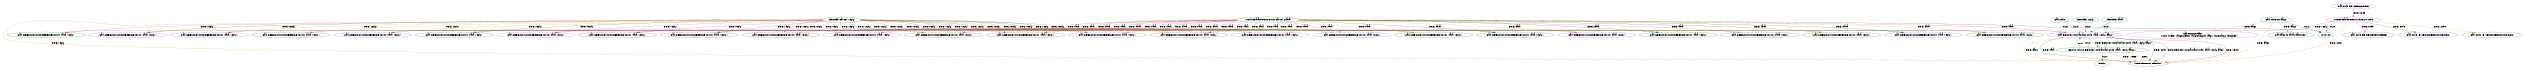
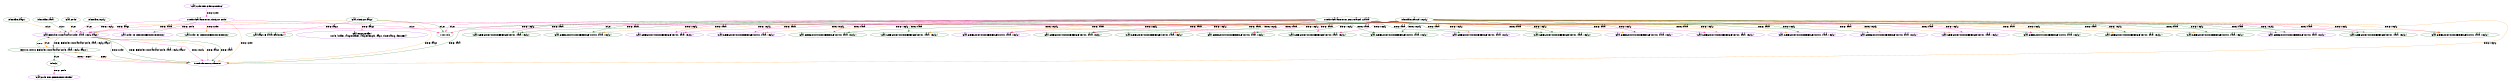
none -> (17, 20)
none -> (768, 21)
none -> (221, 23)
(1835, 23) -> (879, 20)
none -> (925, 24)
(2360, 27) -> (54, 70)
(2369, 35) -> (54, 77)
(2148, 64) -> (208, 64)
